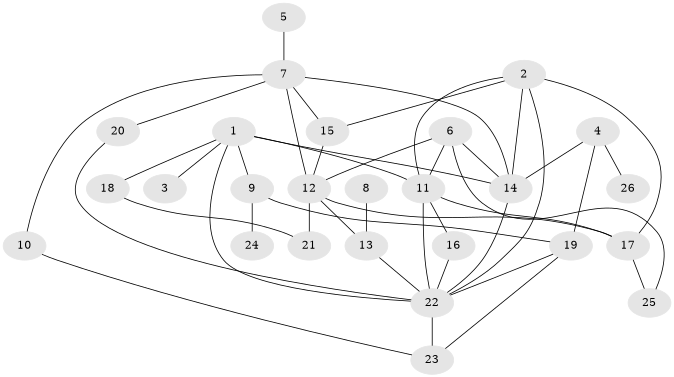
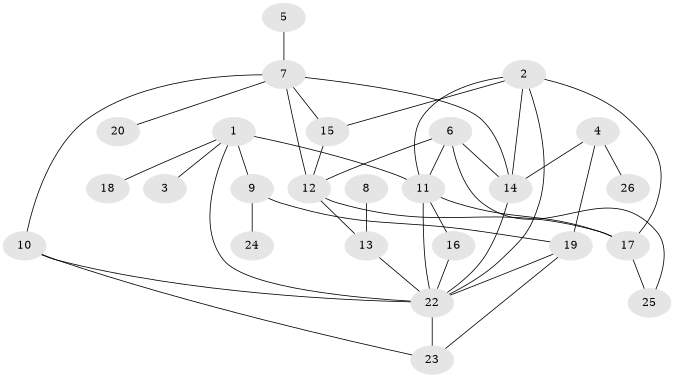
(361, 157) -> none
(309, 246) -> none
(204, 262) -> (225, 289)
